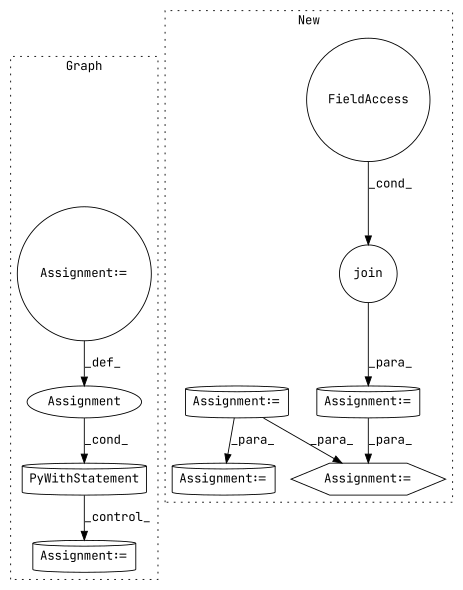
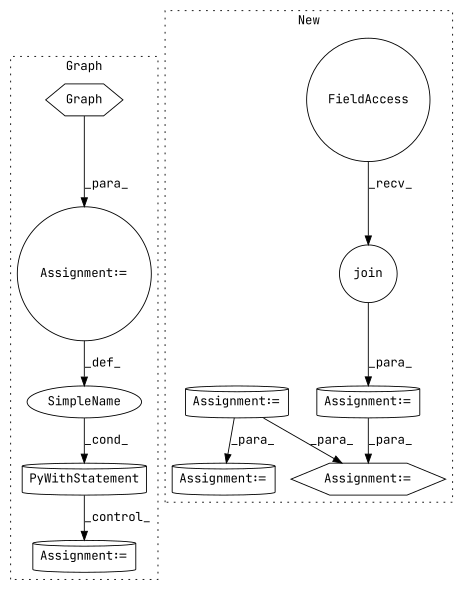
none -> (84, 100)
(390, 184) -> (390, 184)
(84, 402) -> (84, 402)
